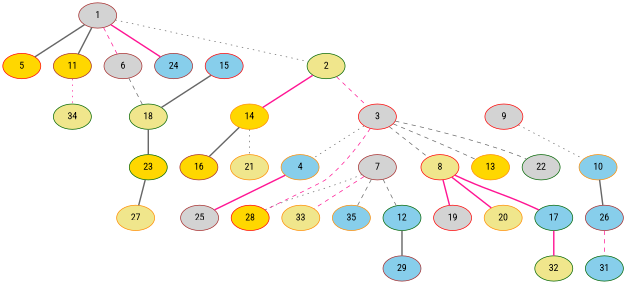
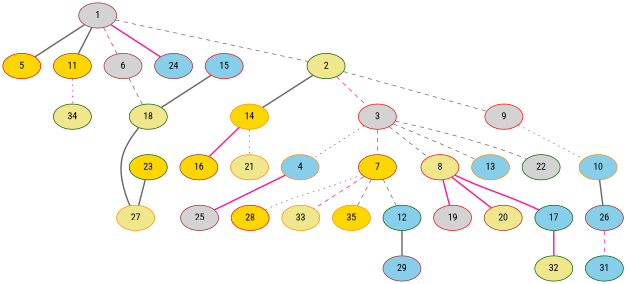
(212, 41) -> (212, 41)
(288, 91) -> (288, 91)
none -> (415, 91)
(148, 142) -> (121, 165)
(224, 142) -> (224, 142)
(377, 167) -> (377, 167)
(491, 167) -> (491, 167)
(326, 180) -> (377, 142)
(351, 218) -> (351, 218)
(503, 218) -> (503, 218)
